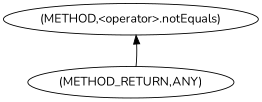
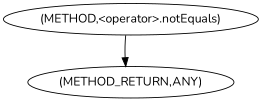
(137, 55) -> (125, 46)
